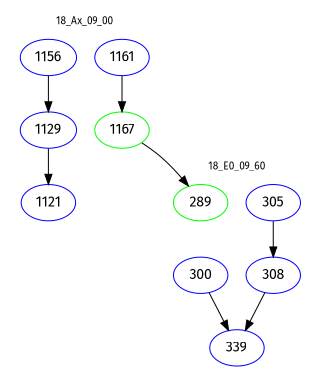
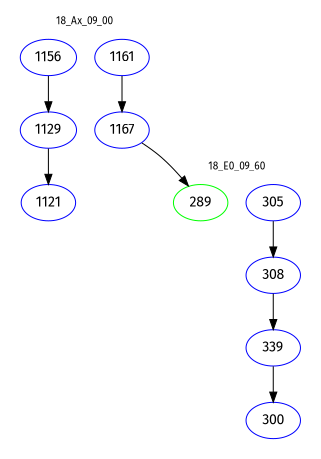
(122, 130) -> (122, 130)
(216, 307) -> (273, 379)
